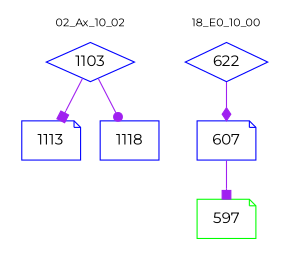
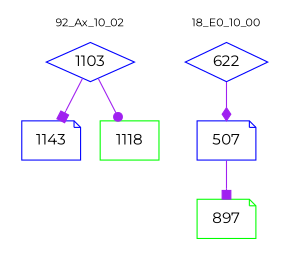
(90, 23) -> (90, 23)
(51, 140) -> (51, 140)
(130, 140) -> (130, 140)
(226, 140) -> (226, 140)
(226, 219) -> (226, 219)
